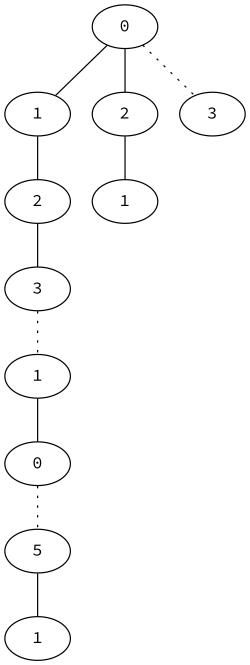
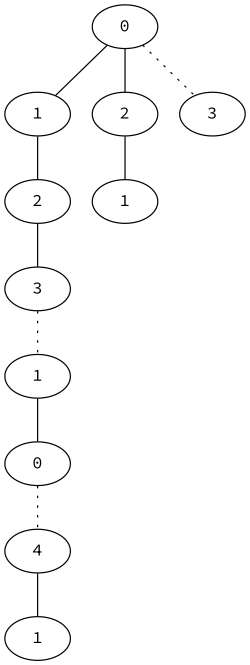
(38, 551) -> (38, 551)
